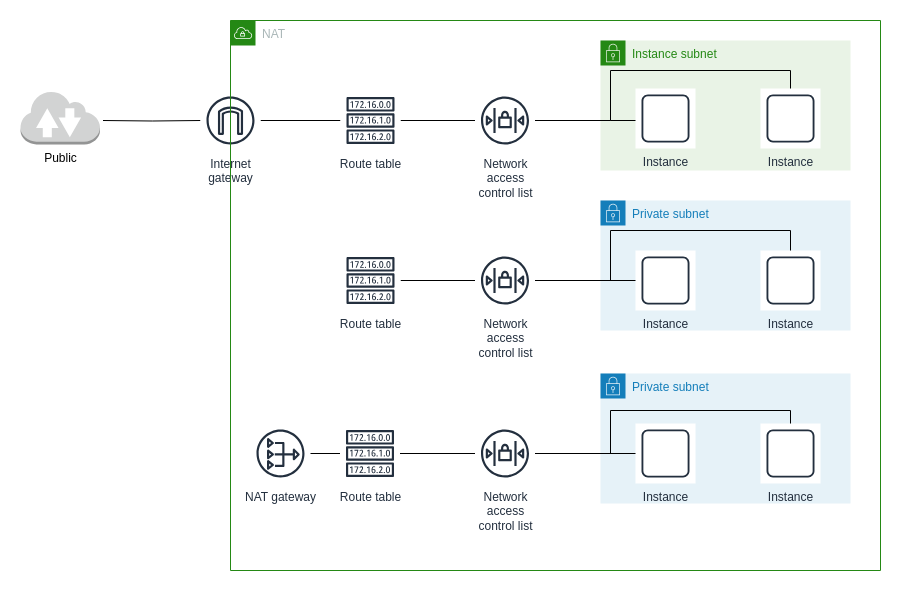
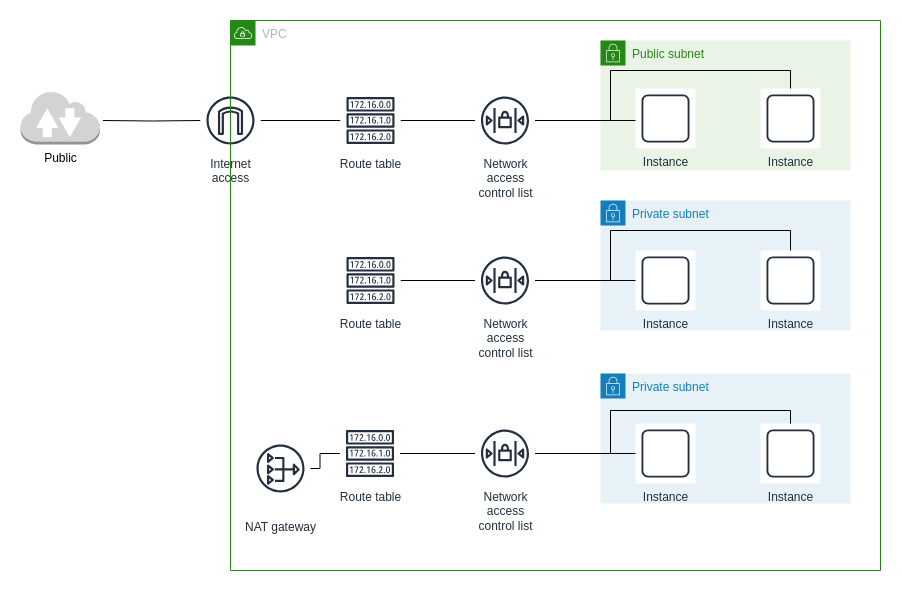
(273, 35) -> (273, 35)
(681, 55) -> (672, 55)
(231, 172) -> (231, 172)
(281, 454) -> (281, 469)
